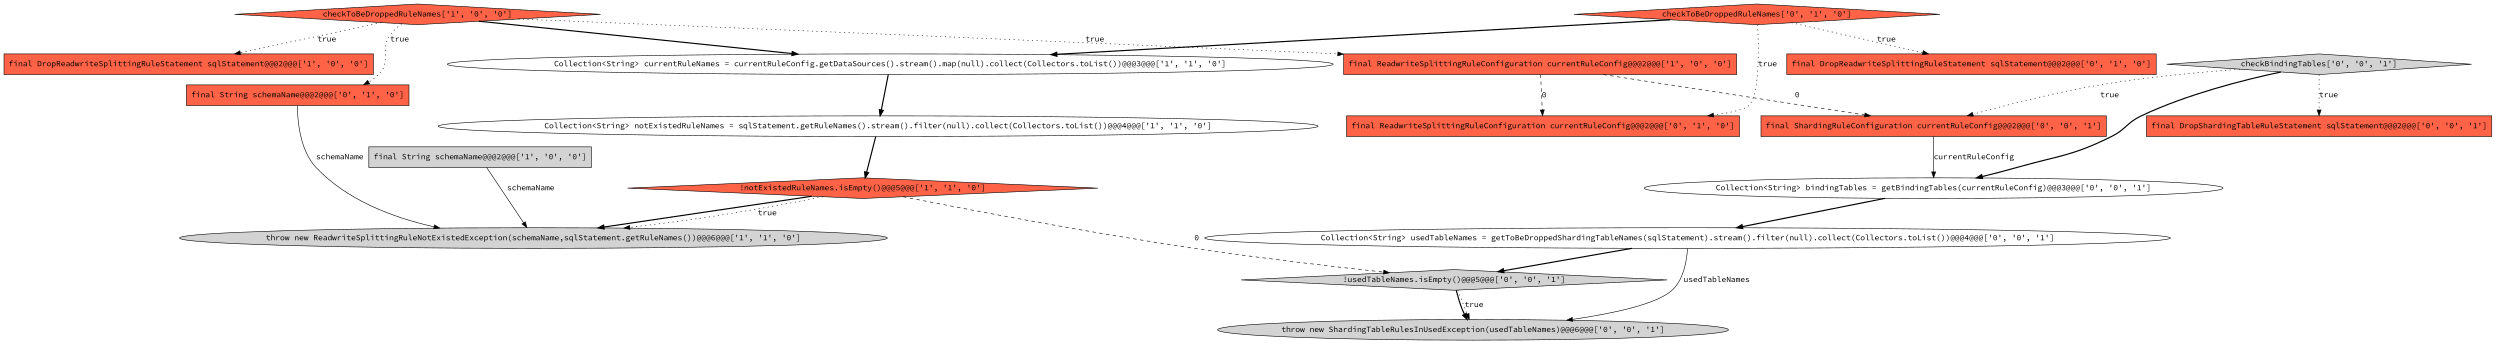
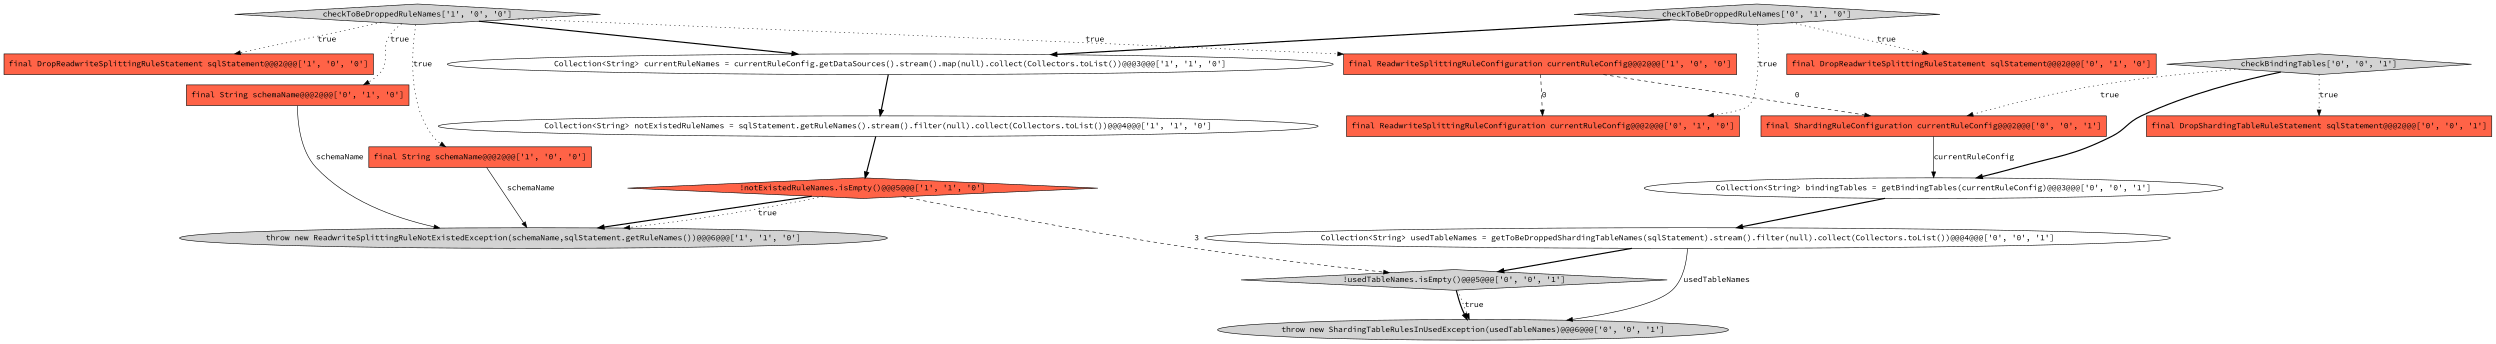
(418, 14) -> (418, 14)
(1757, 14) -> (1757, 14)
none -> (414, 88)
(480, 157) -> (480, 157)
(1197, 238) -> (1197, 238)
